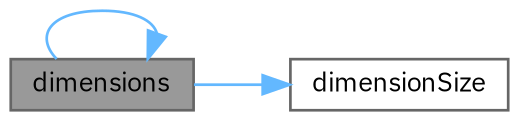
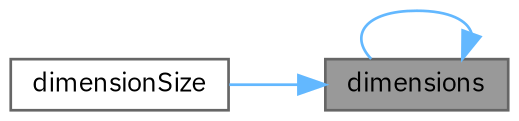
(228, 85) -> (264, 85)
